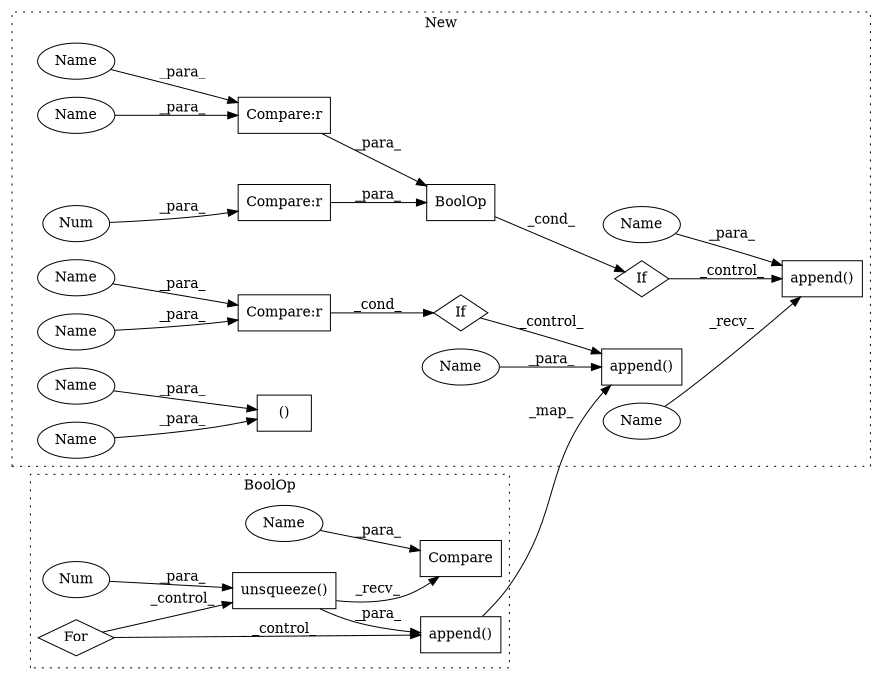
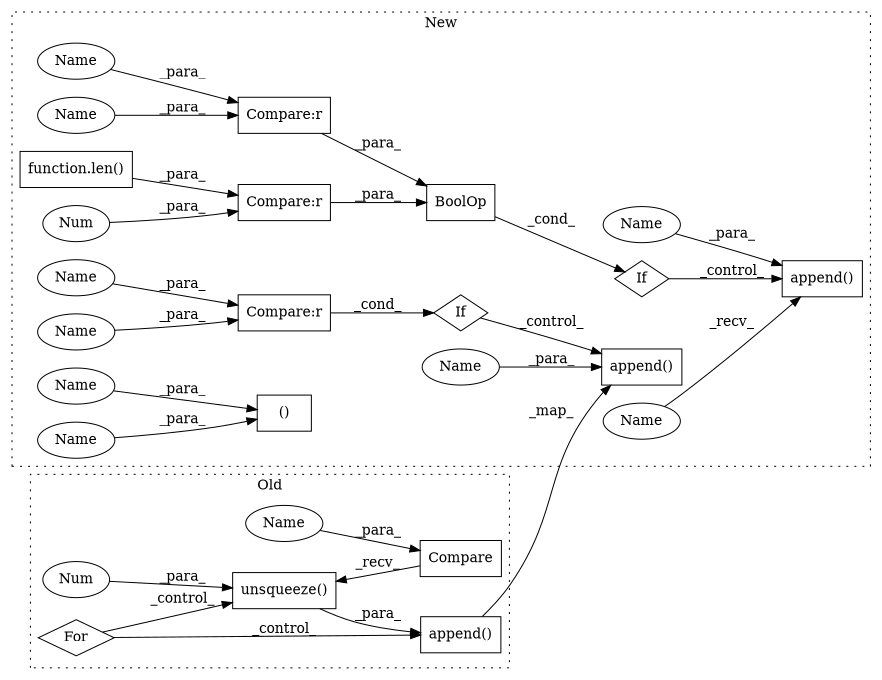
none -> (76, 169)
(270, 486) -> (270, 486)
(385, 600) -> (383, 573)
